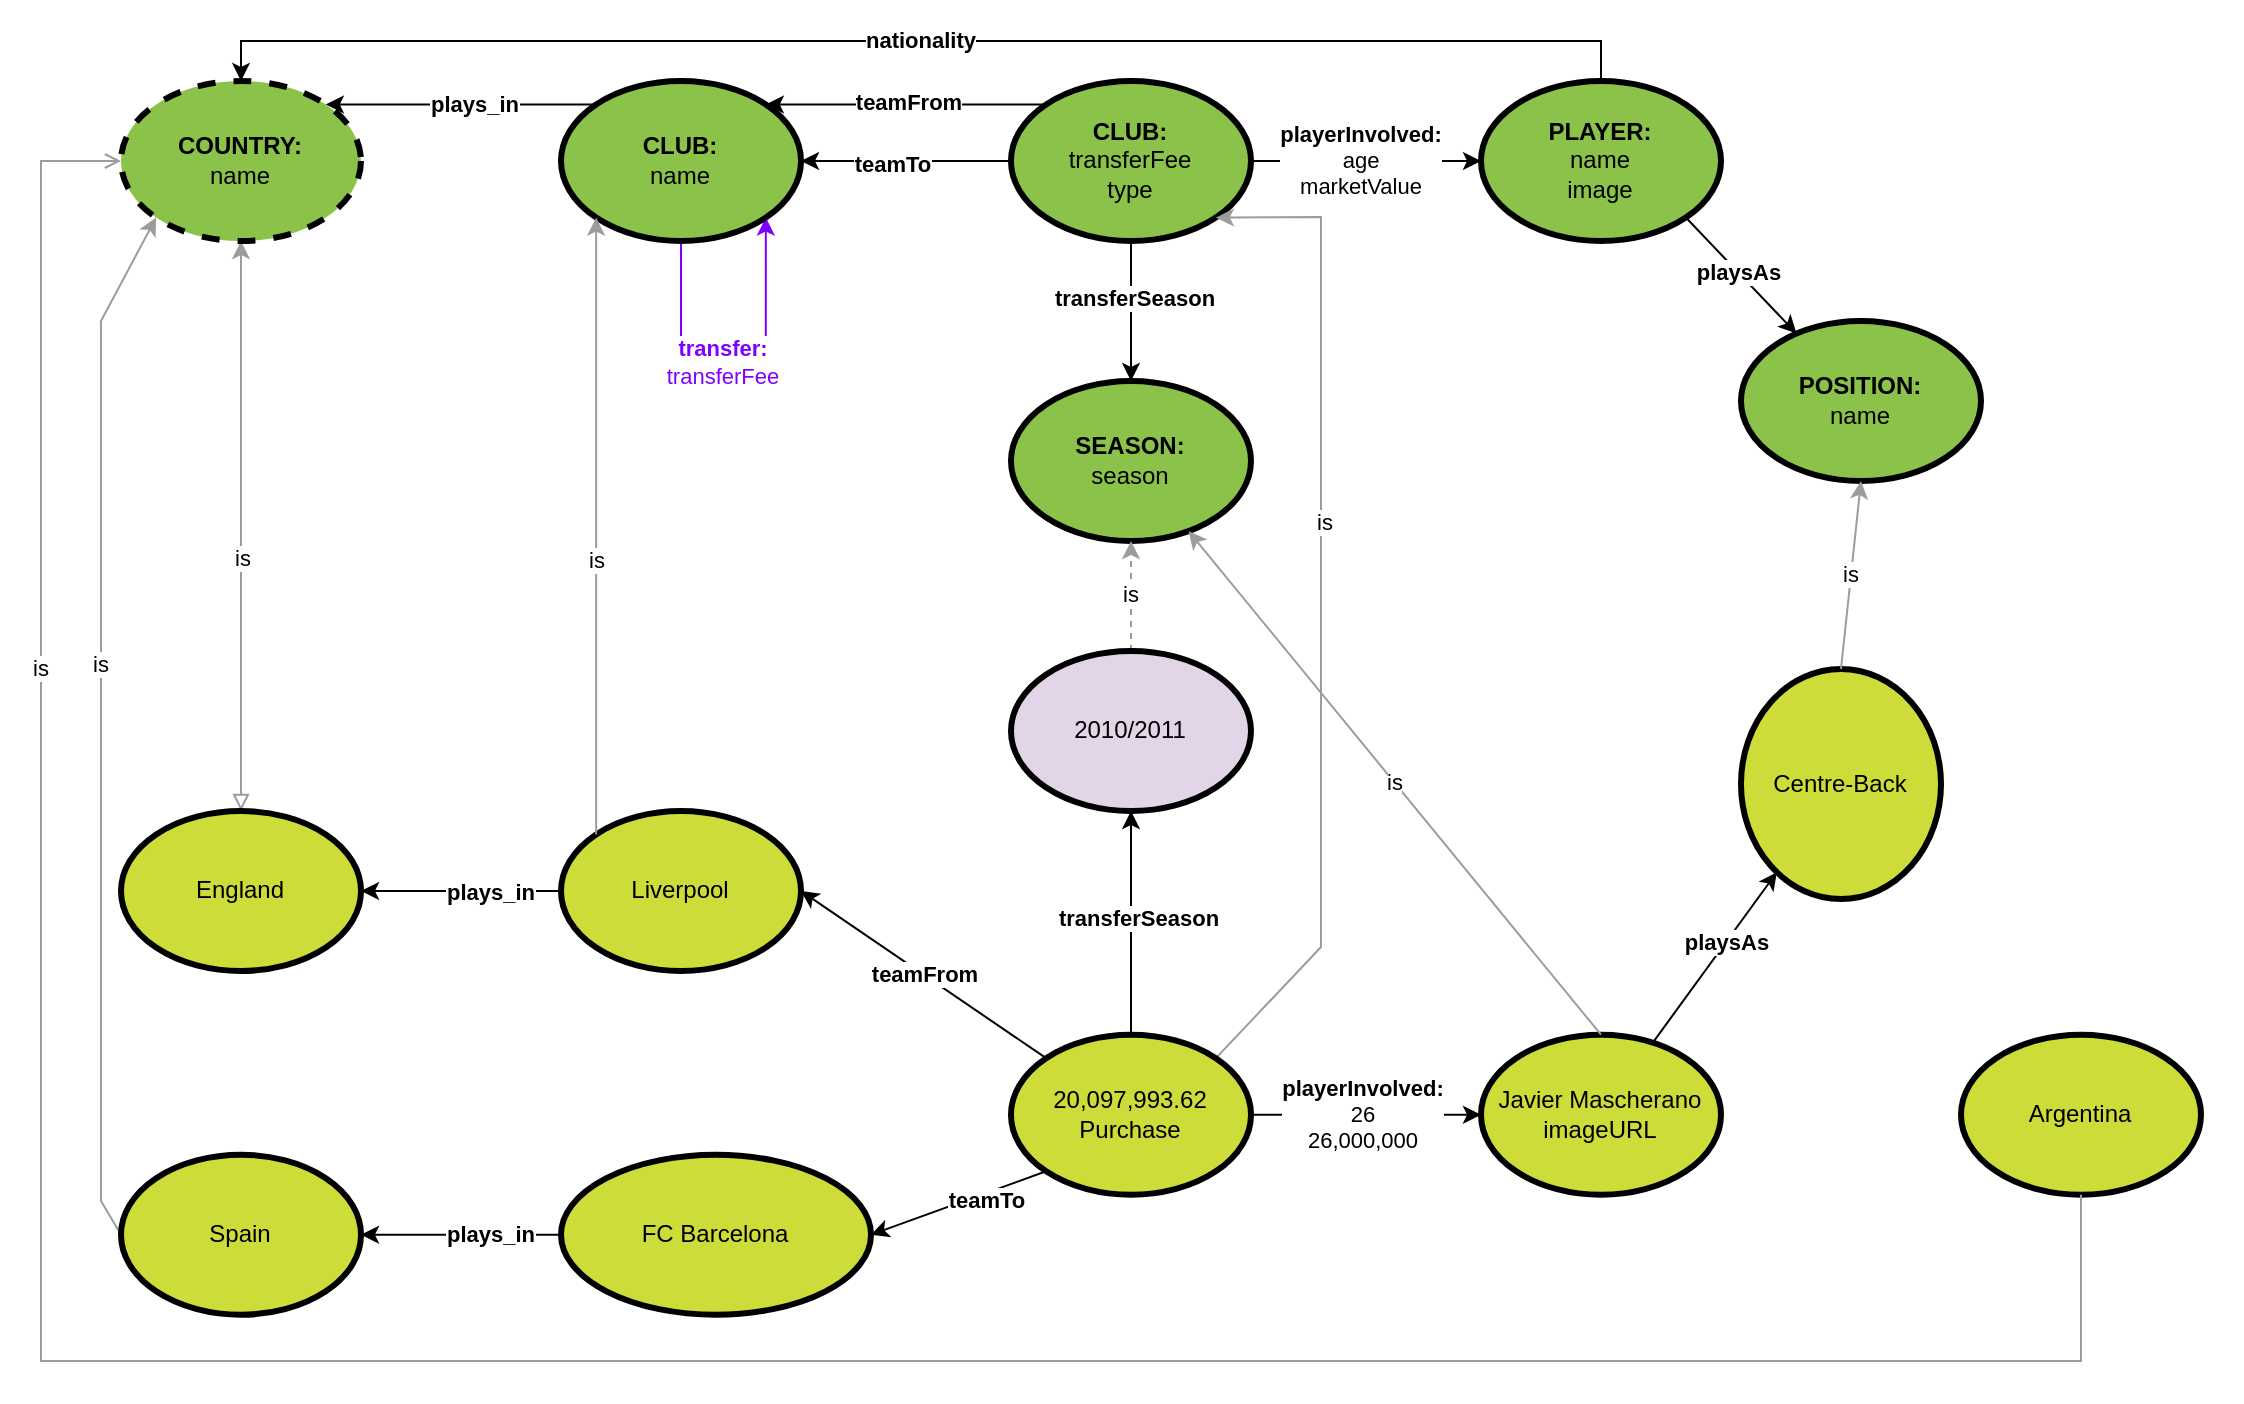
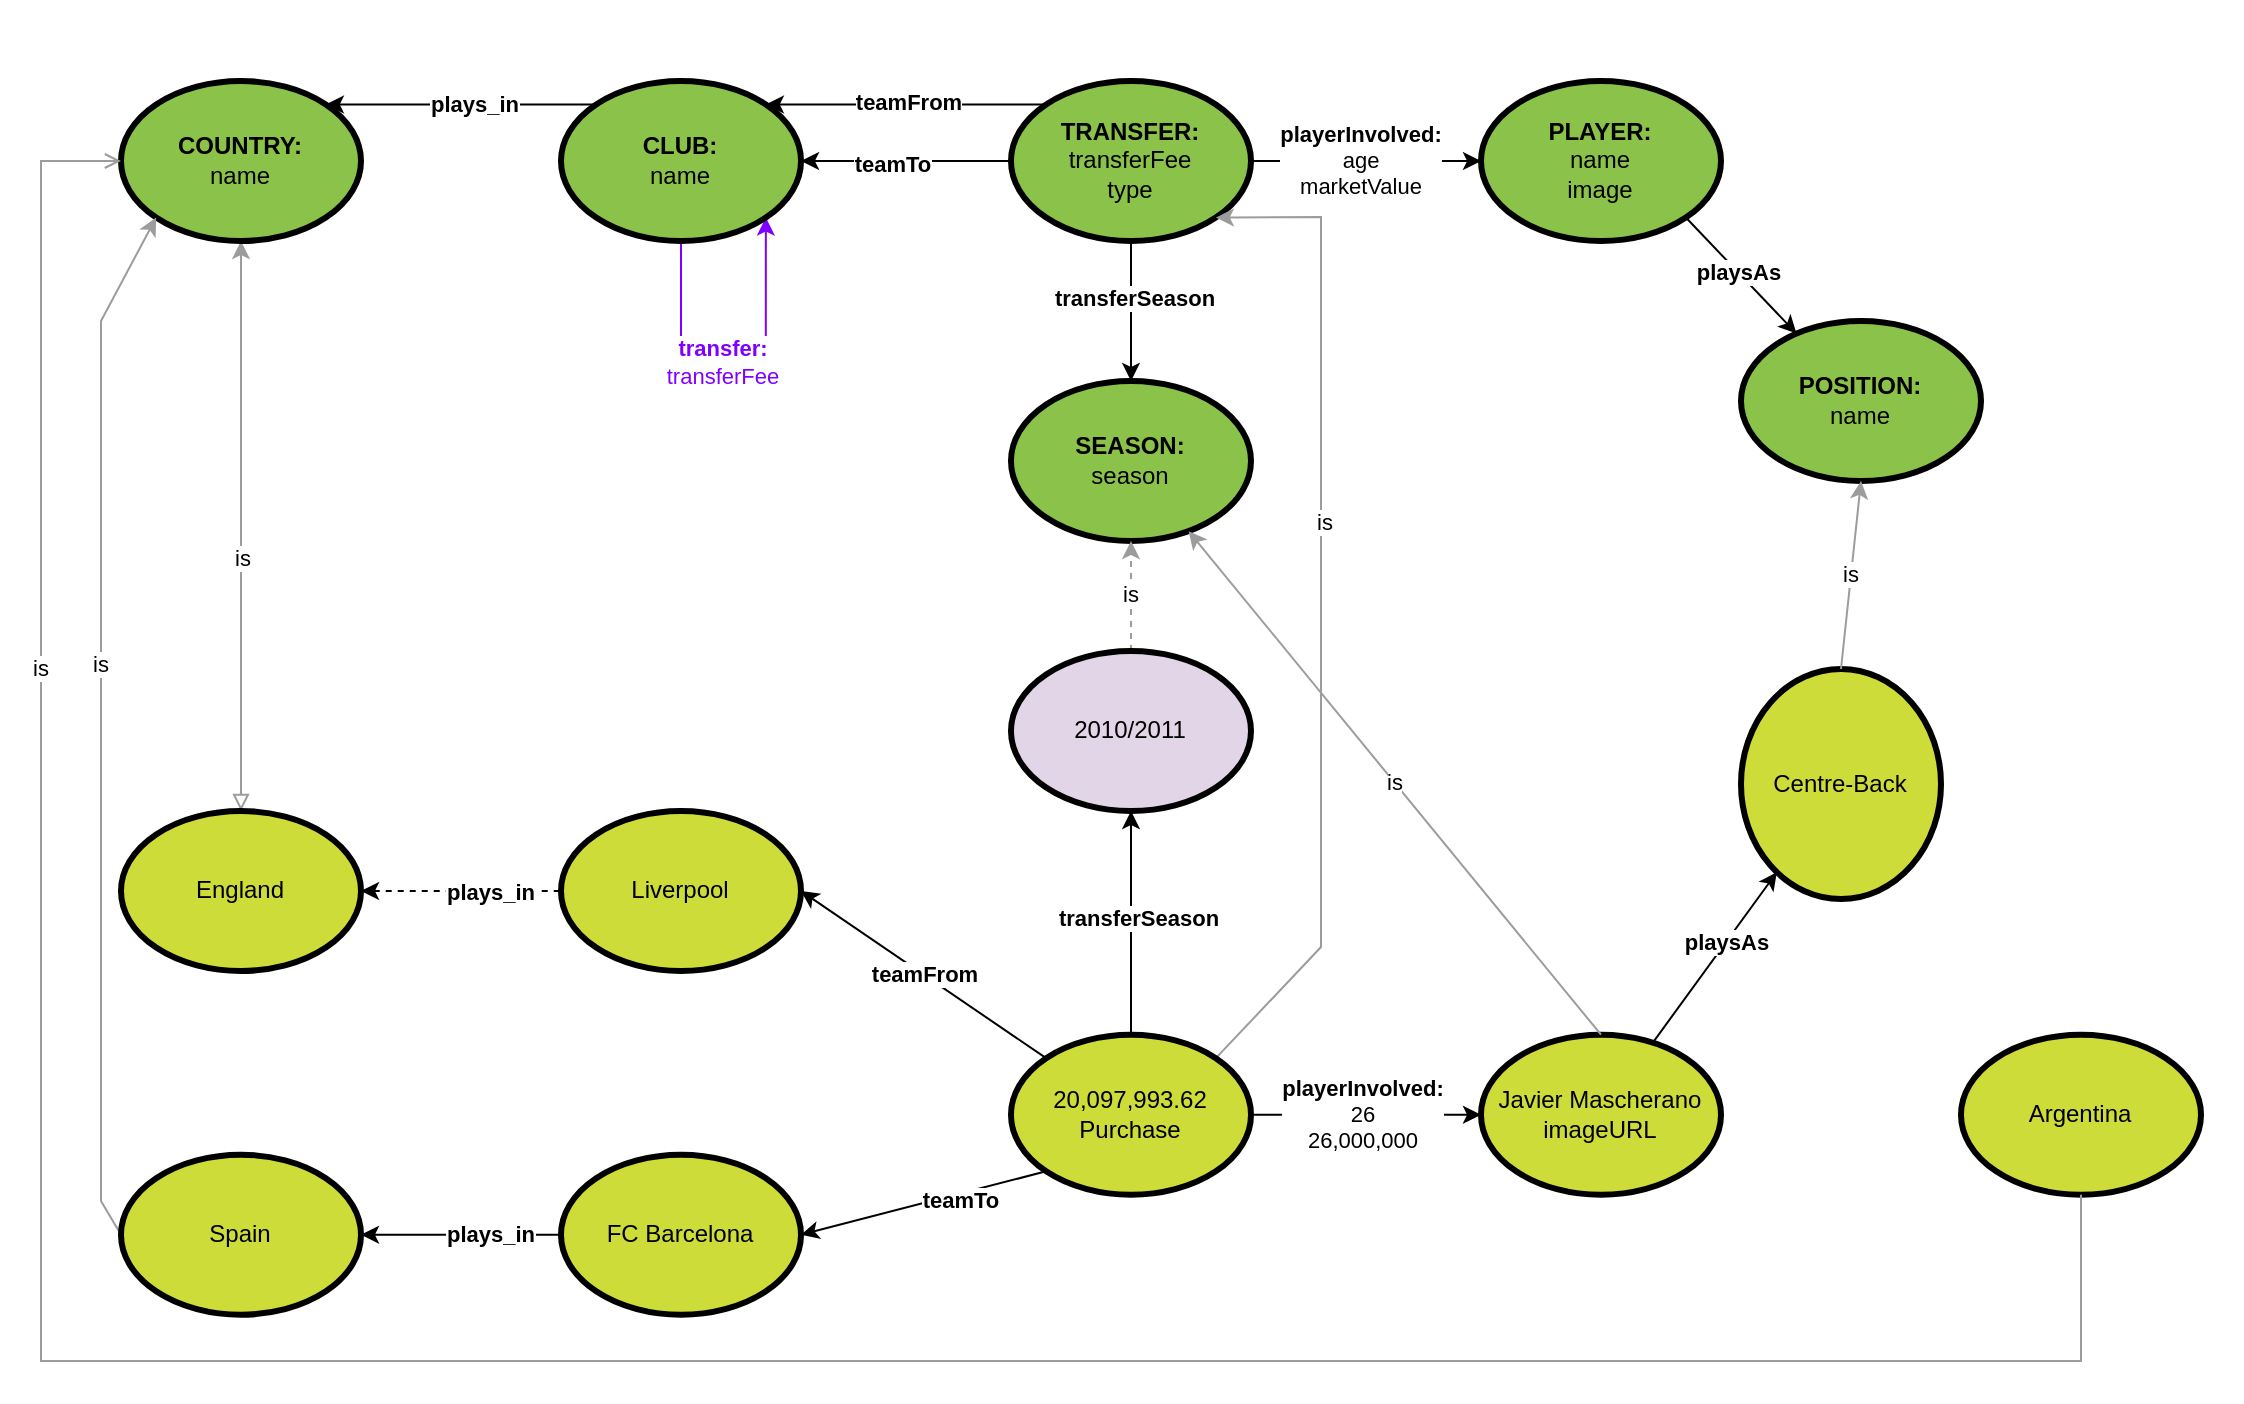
(927, 41) -> none
(241, 161) -> (241, 161)
(1131, 161) -> (1131, 161)
(596, 561) -> none
(411, 891) -> (411, 891)
(716, 1235) -> (681, 1235)
